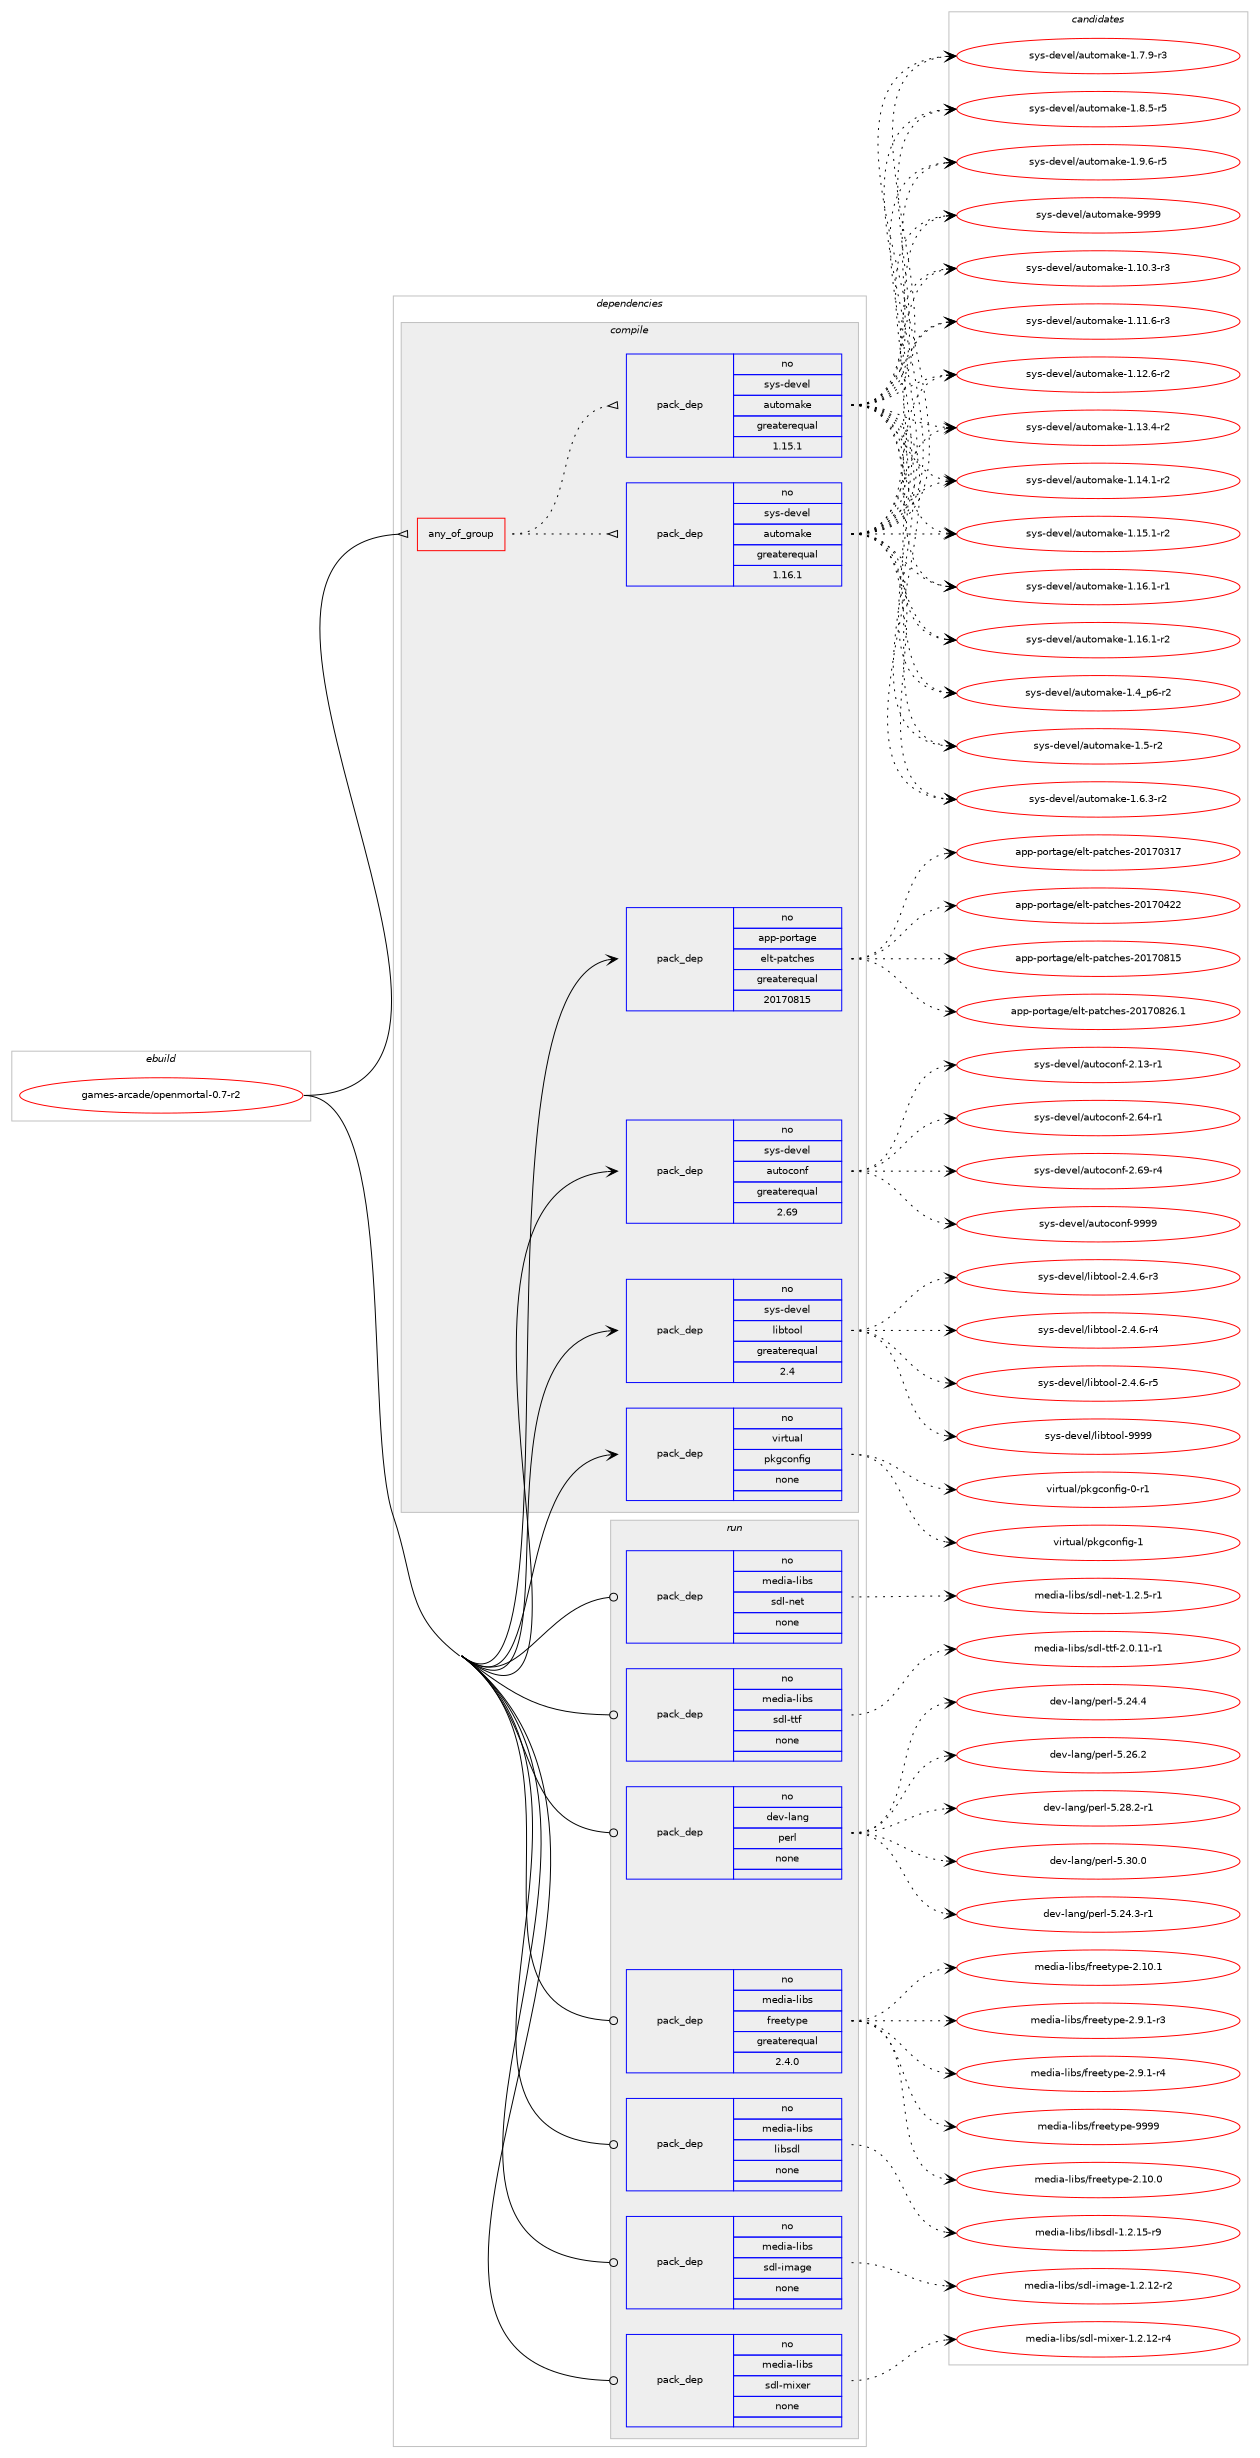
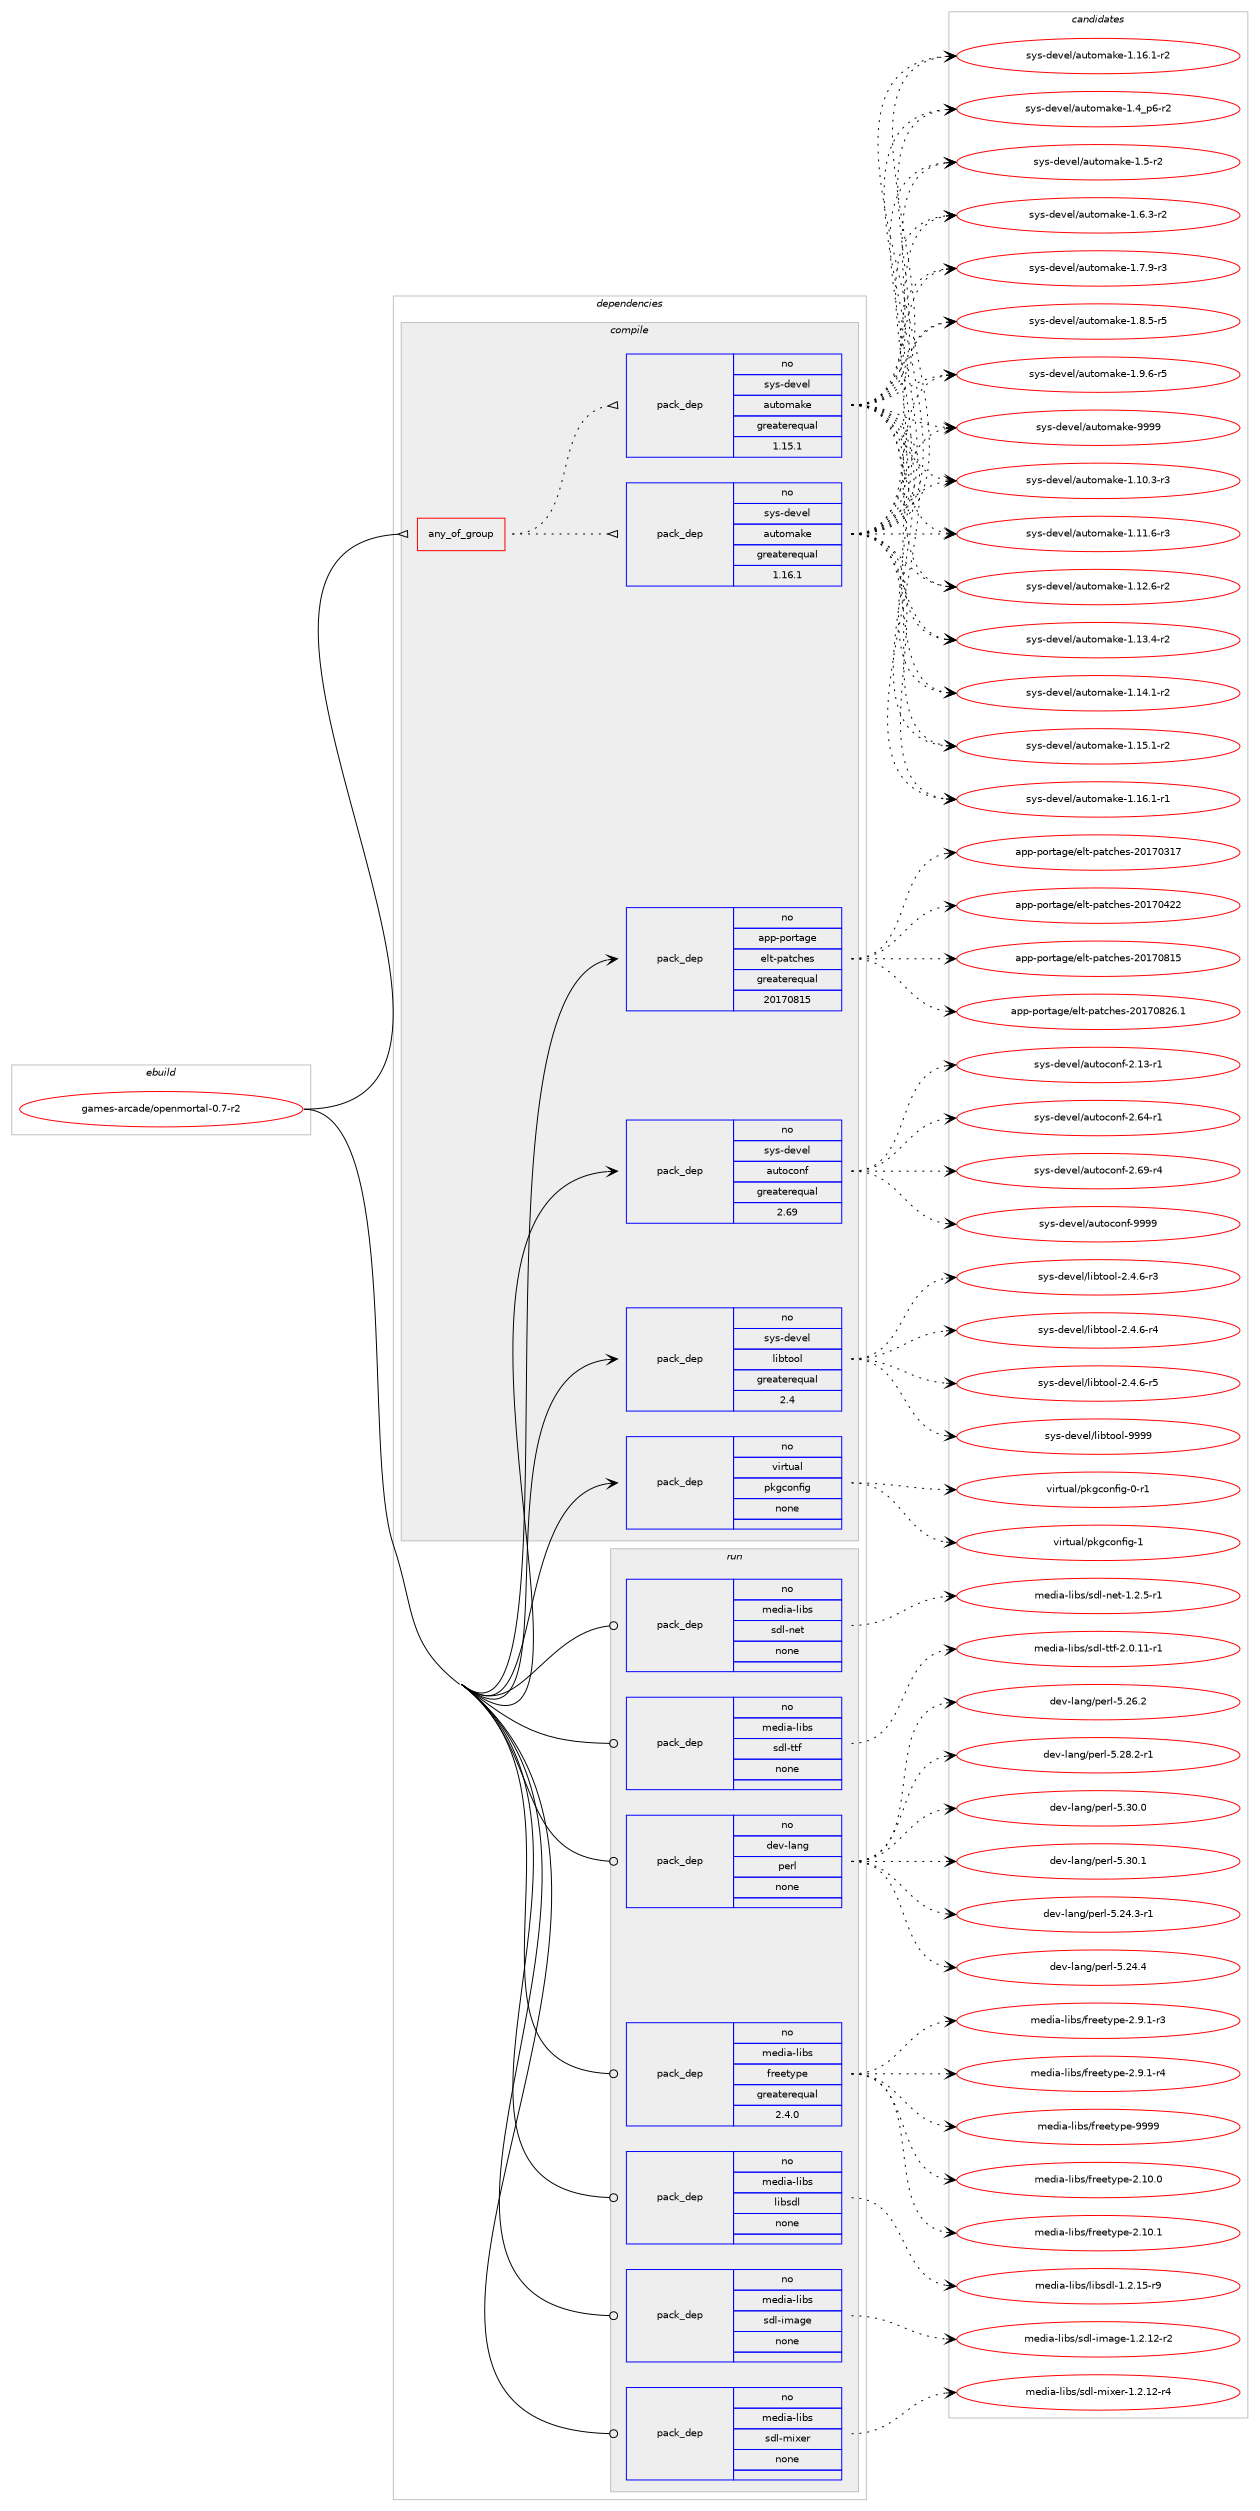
none -> (1098, 1861)
